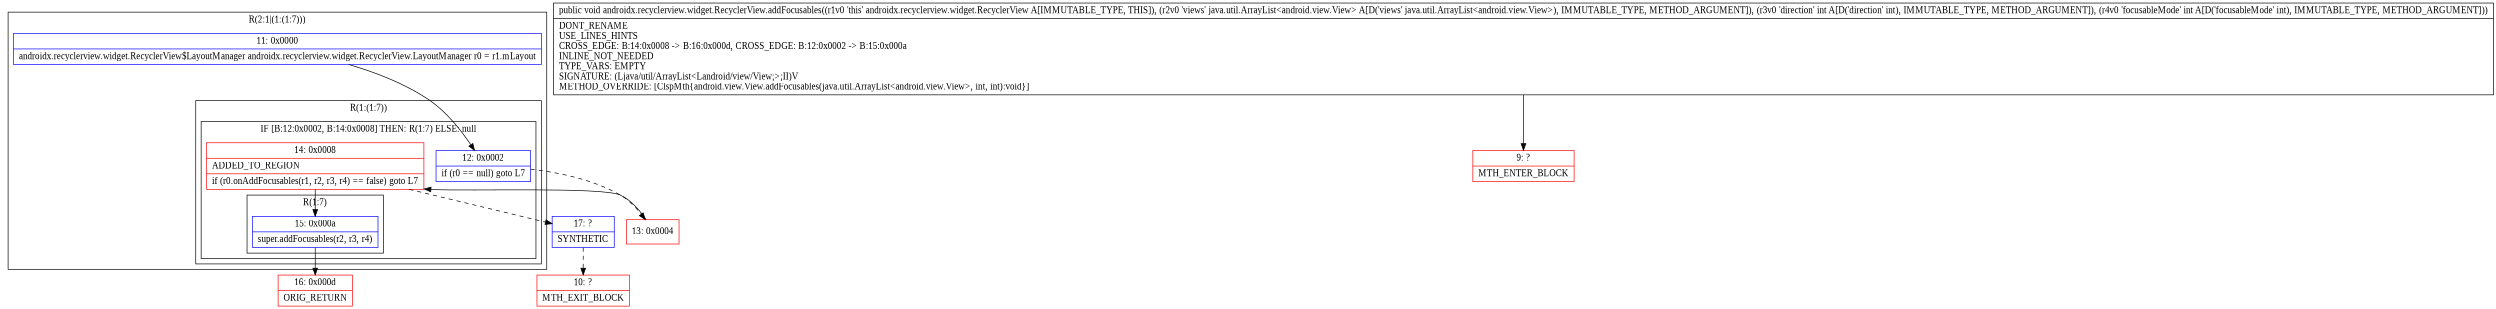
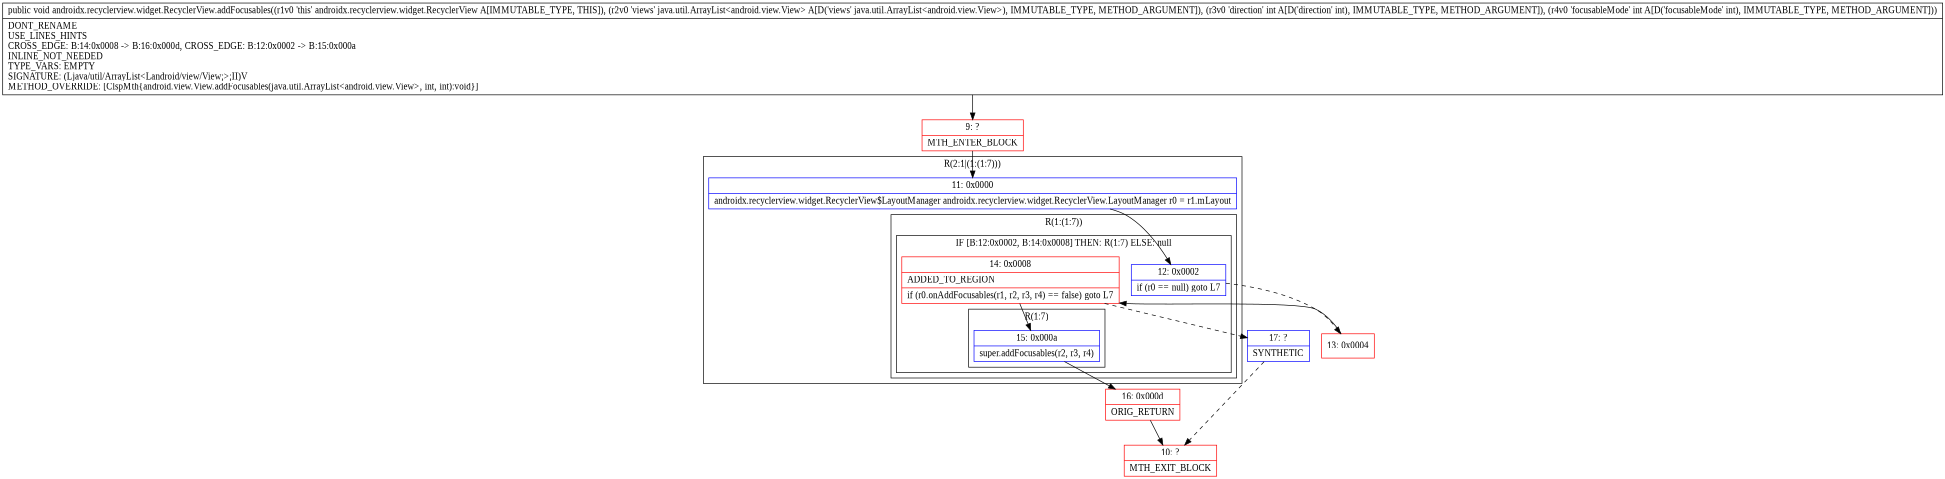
none -> (973, 161)
none -> (1155, 430)
